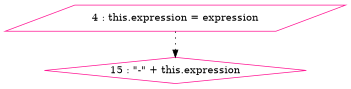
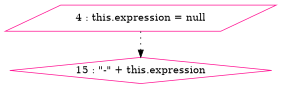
(175, 18) -> (141, 18)
